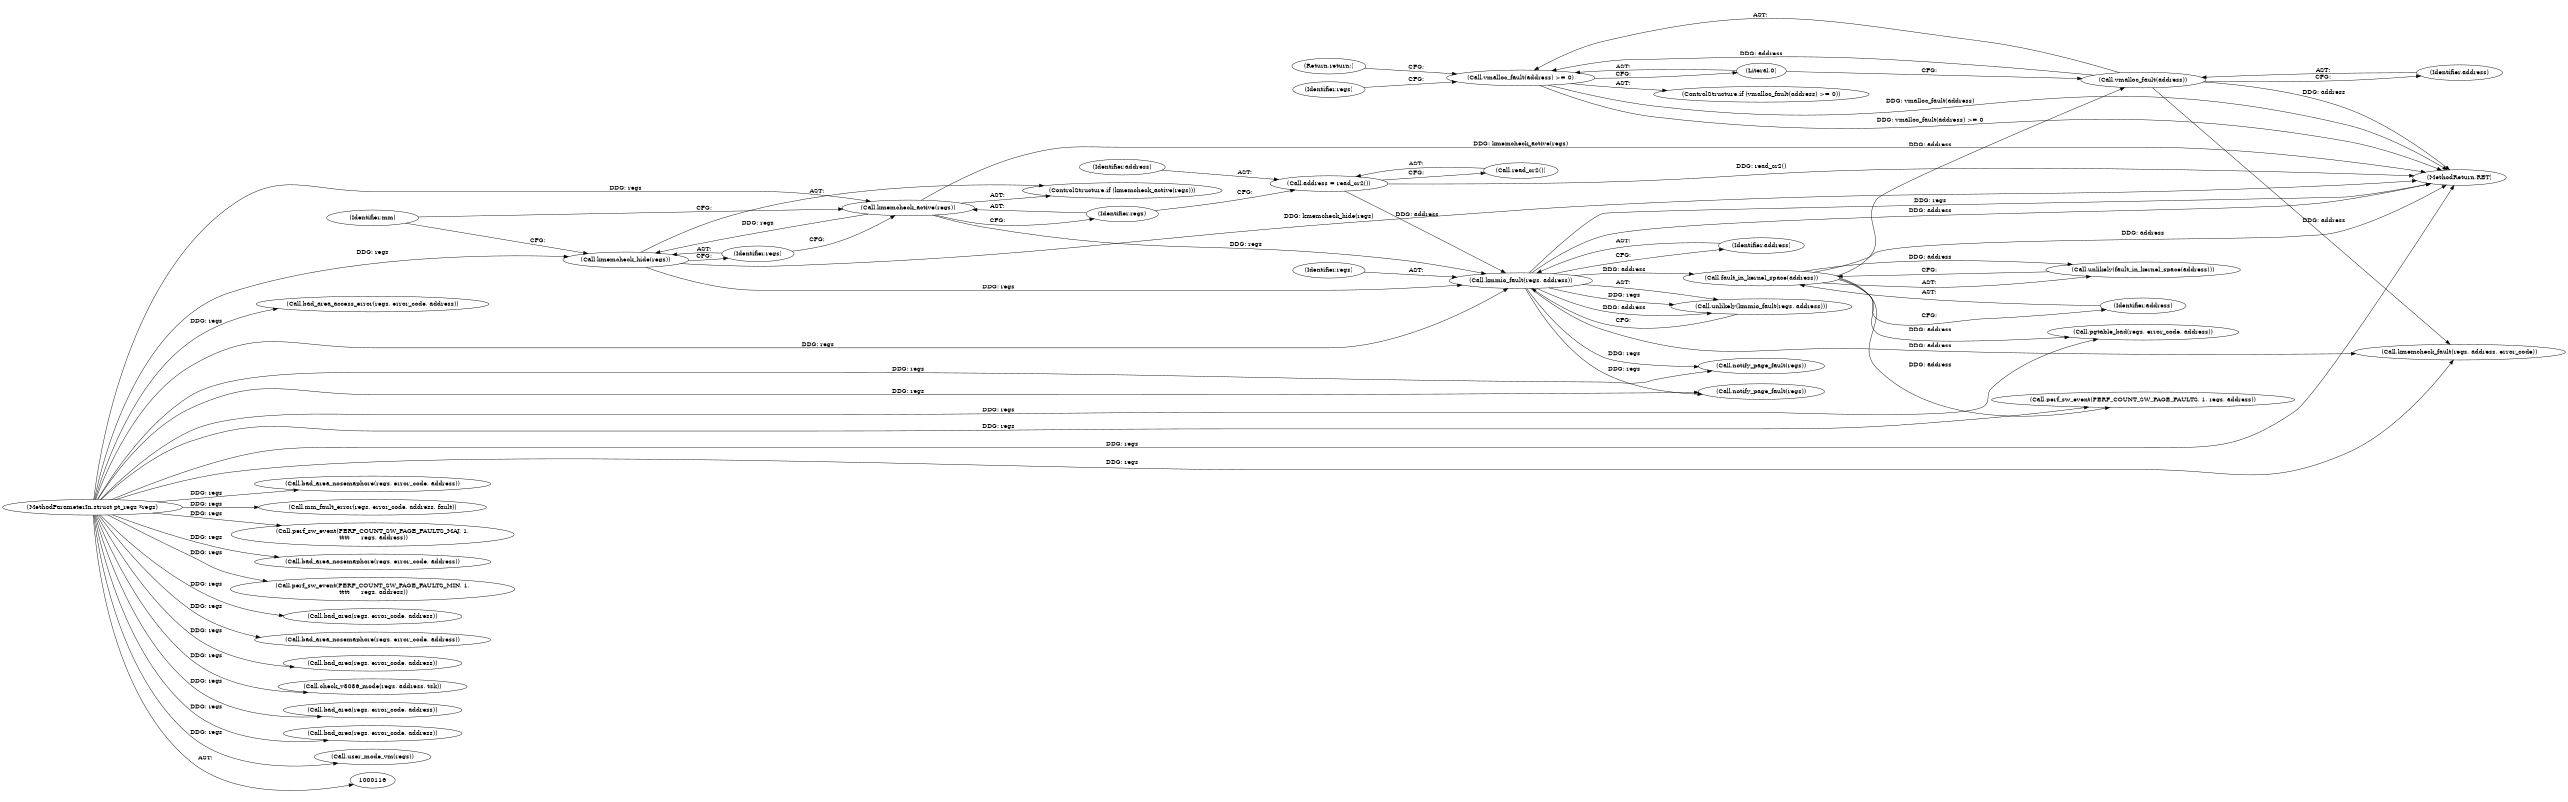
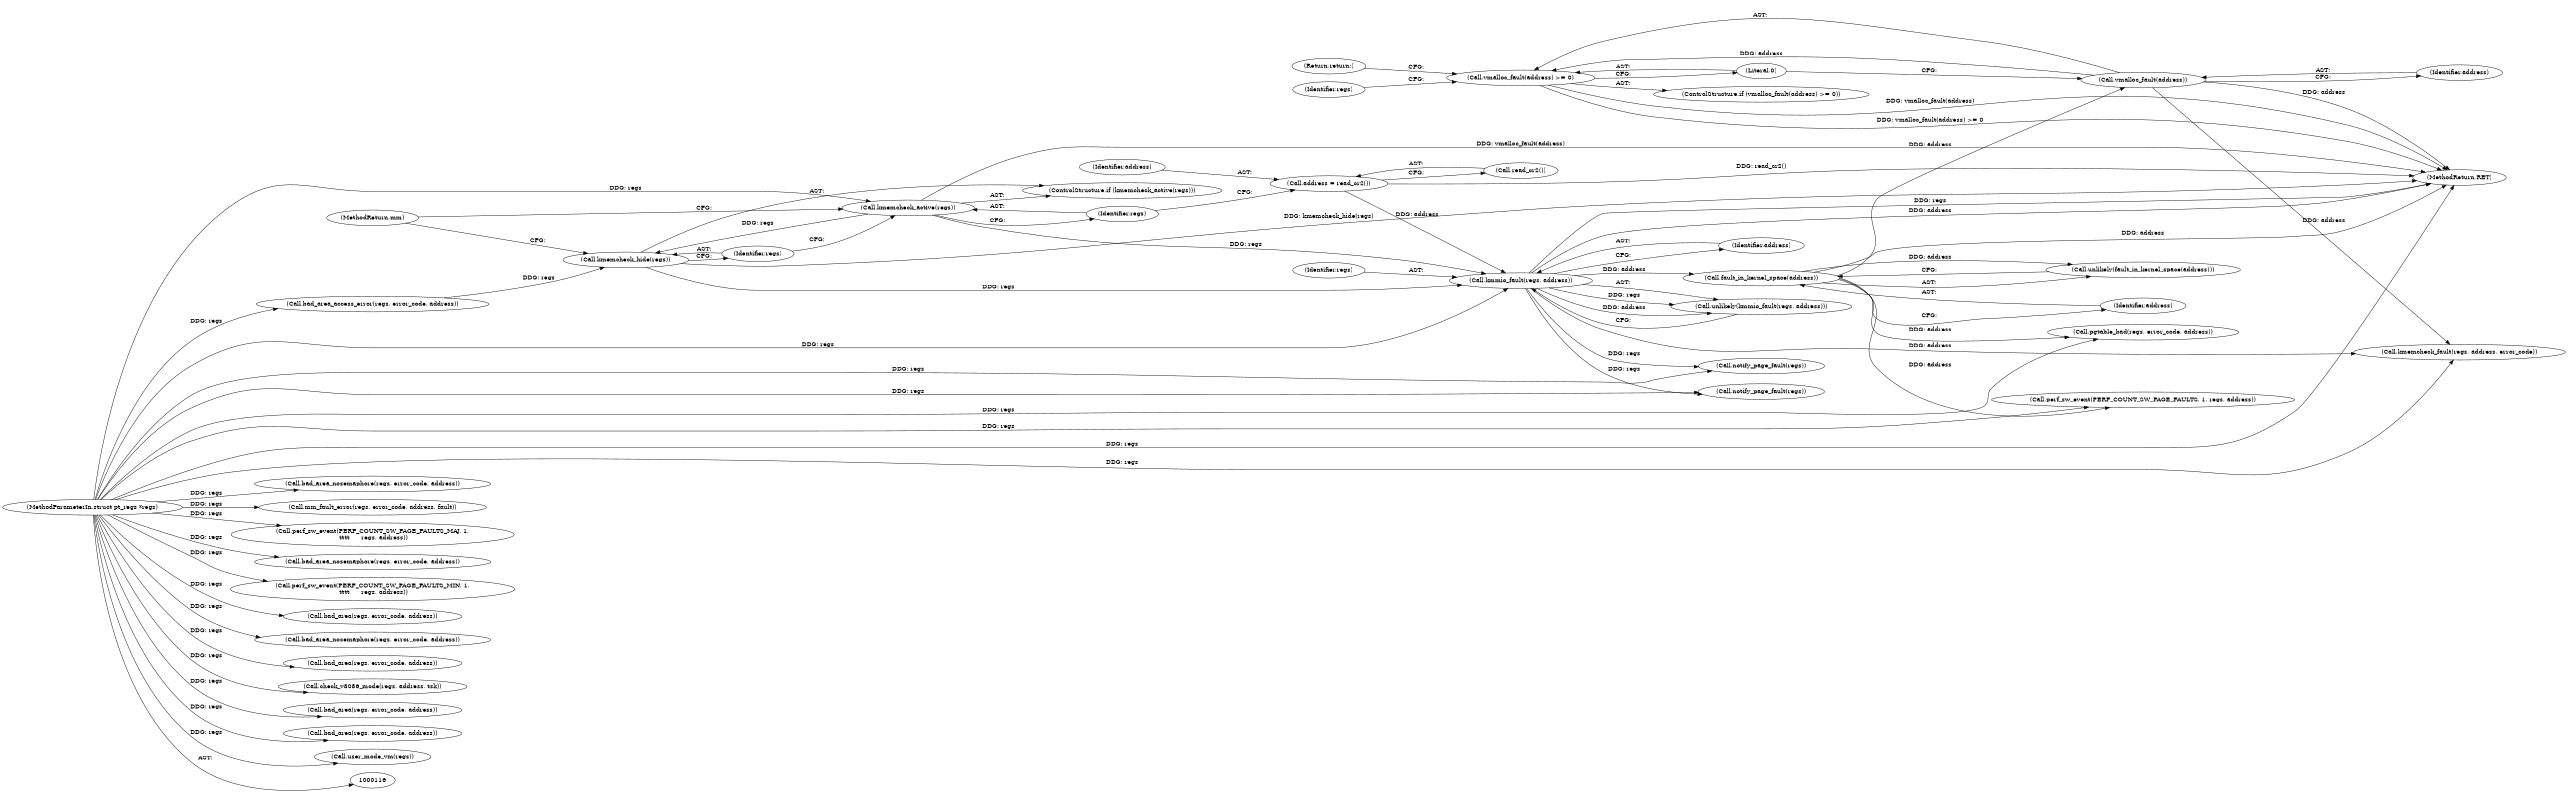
(1521, 144) -> (1521, 144)
(373, 218) -> (373, 218)
(268, 282) -> (523, 287)
